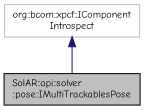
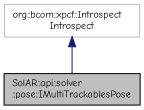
(72, 21) -> (72, 21)
